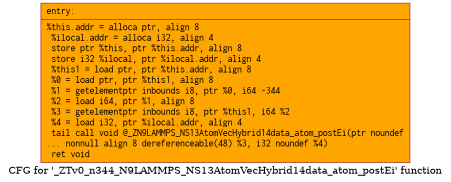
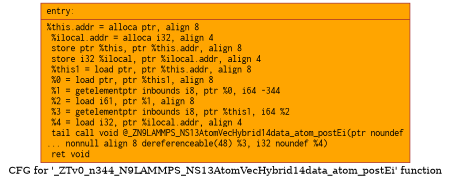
(121, 101) -> (121, 101)
